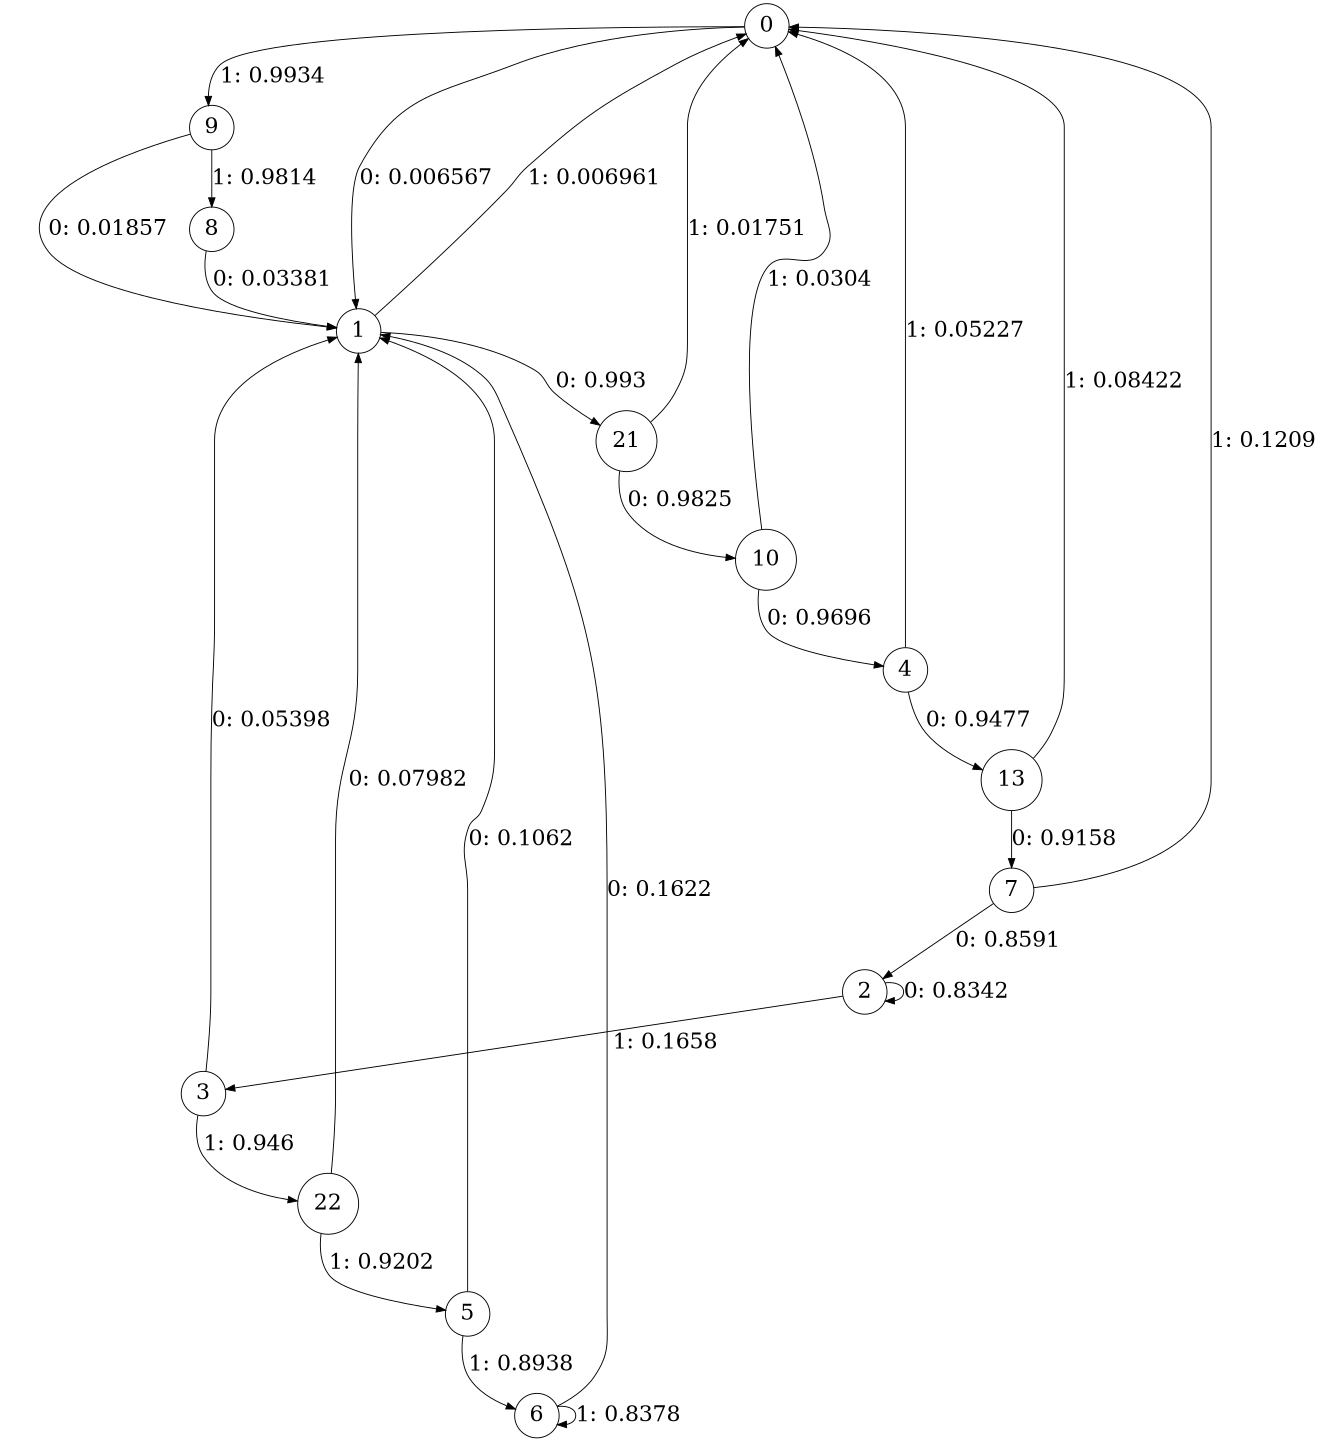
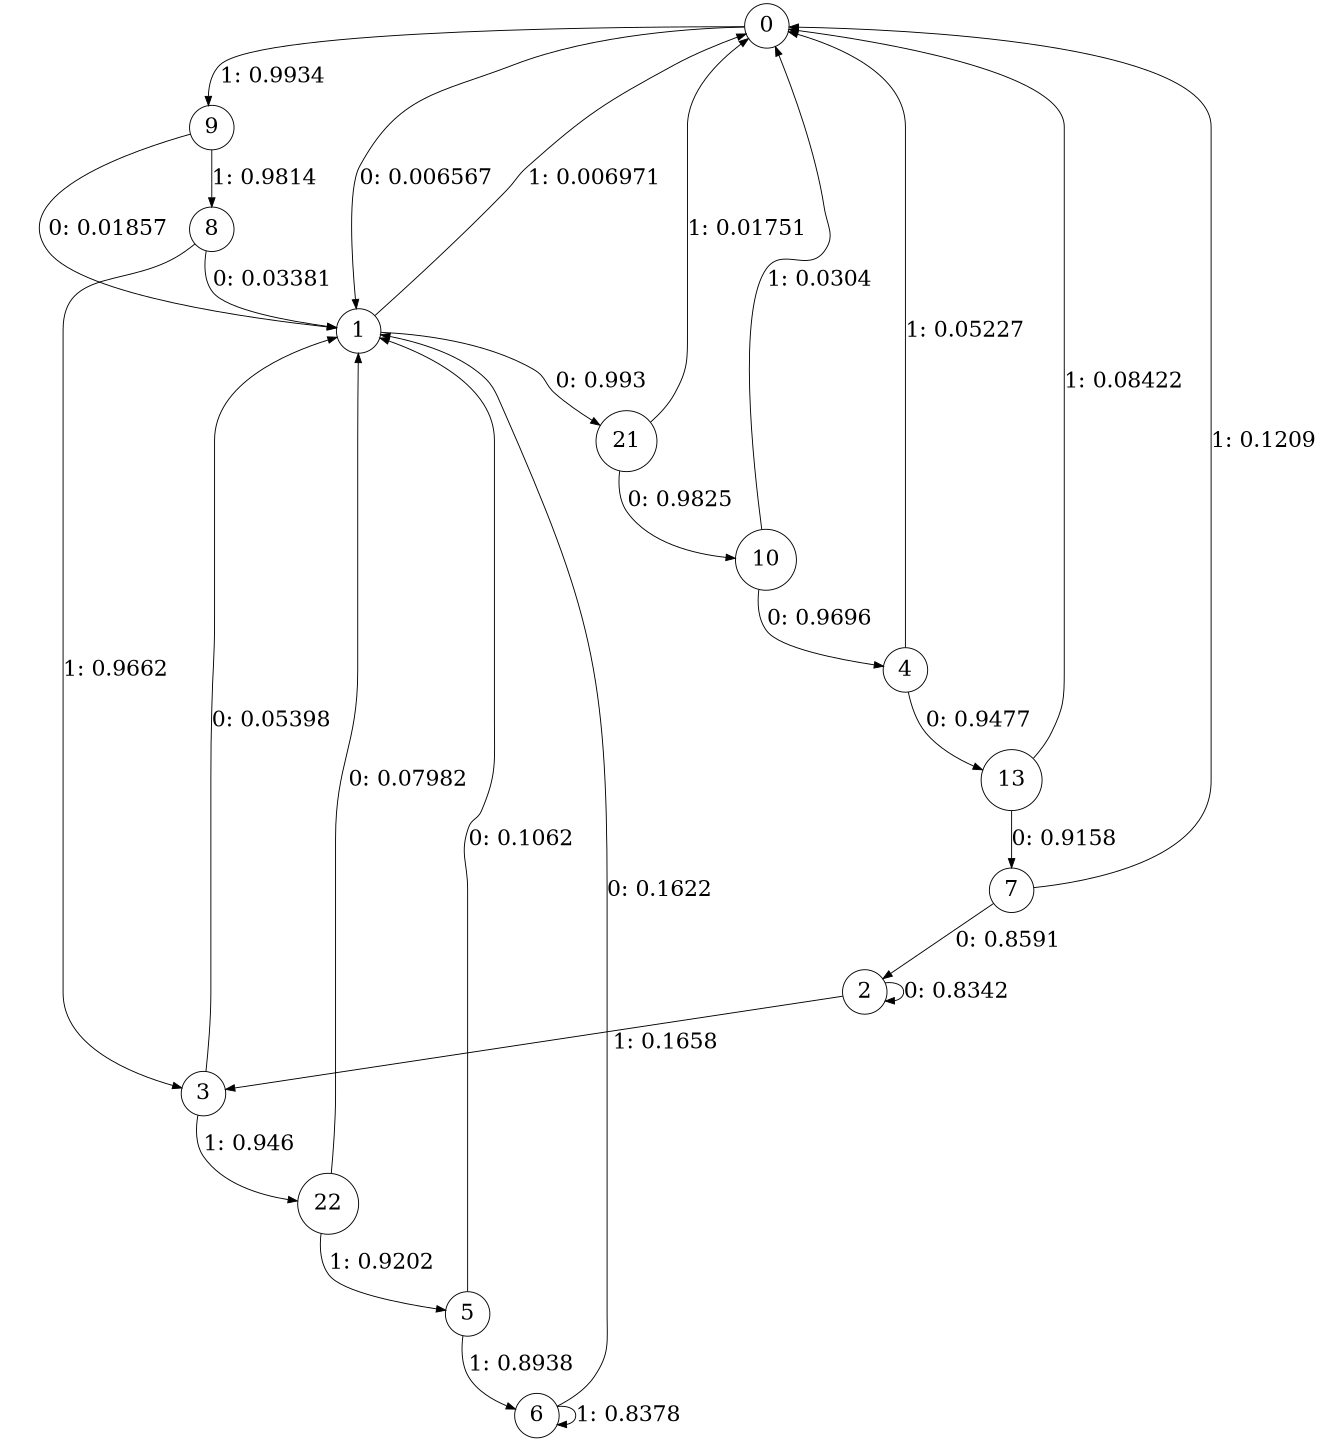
(601, 178) -> (601, 178)
none -> (63, 654)
